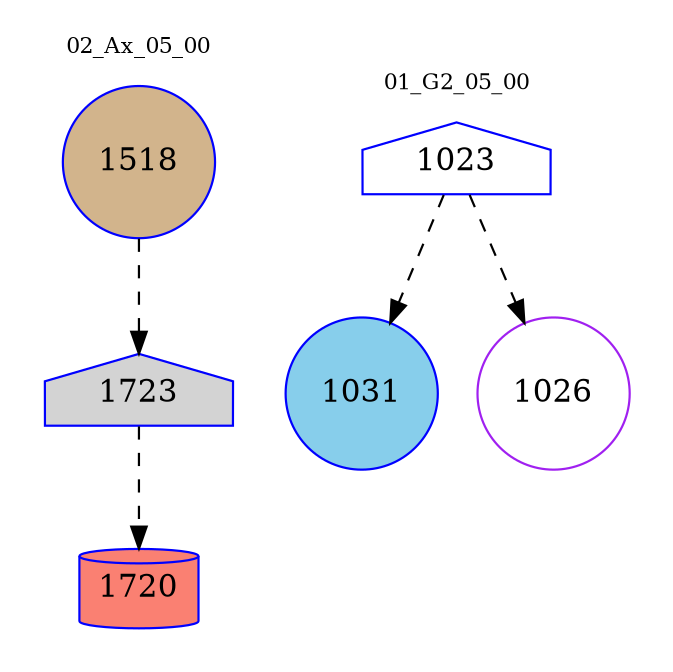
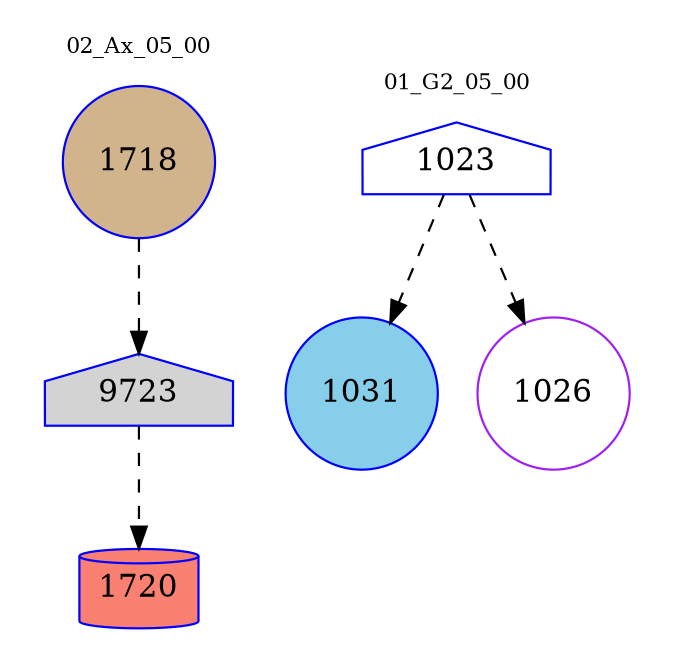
(139, 162) -> (139, 162)
(139, 394) -> (139, 394)
